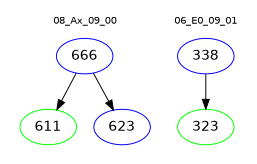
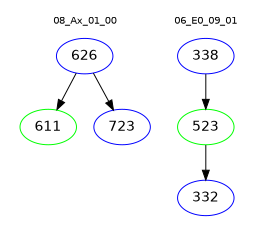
(85, 21) -> (85, 21)
(85, 56) -> (85, 56)
(122, 127) -> (122, 127)
(206, 127) -> (206, 127)
none -> (206, 198)
